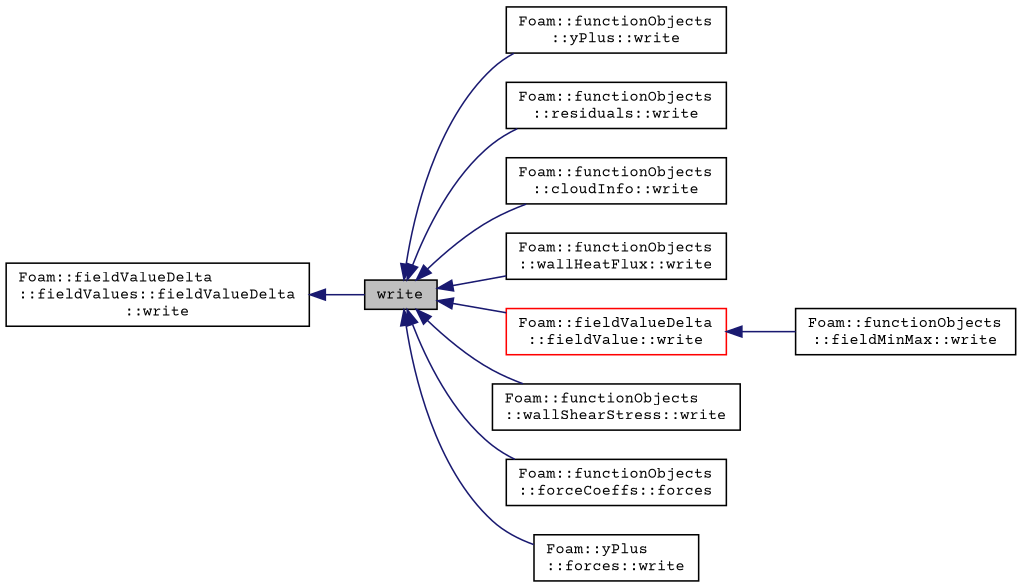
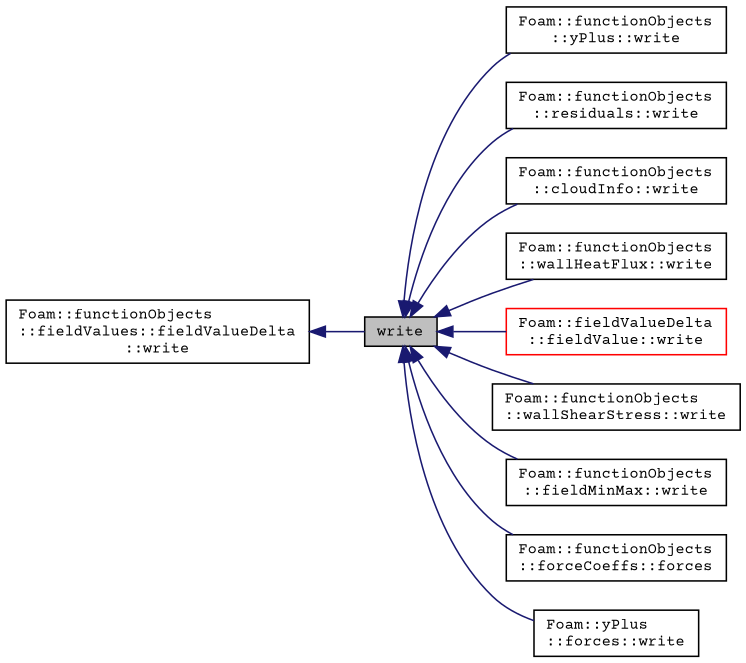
(158, 295) -> (158, 332)
(769, 332) -> (460, 417)
